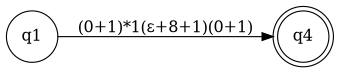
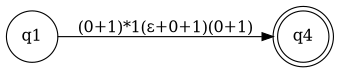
(165, 28) -> (165, 28)
